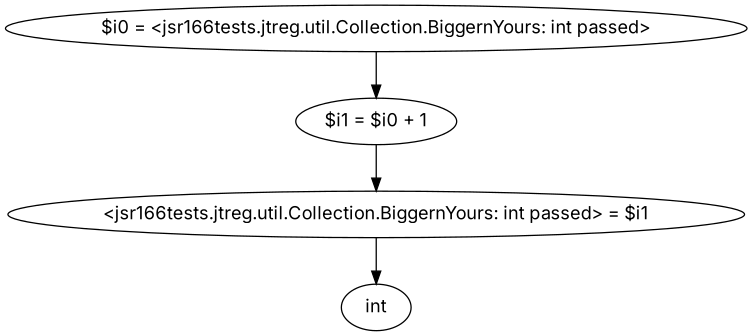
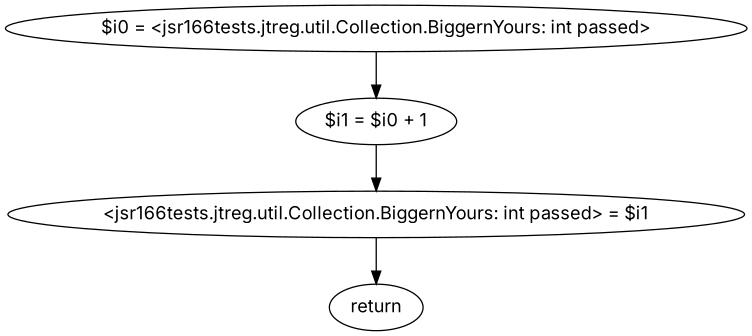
(376, 307) -> (376, 307)
